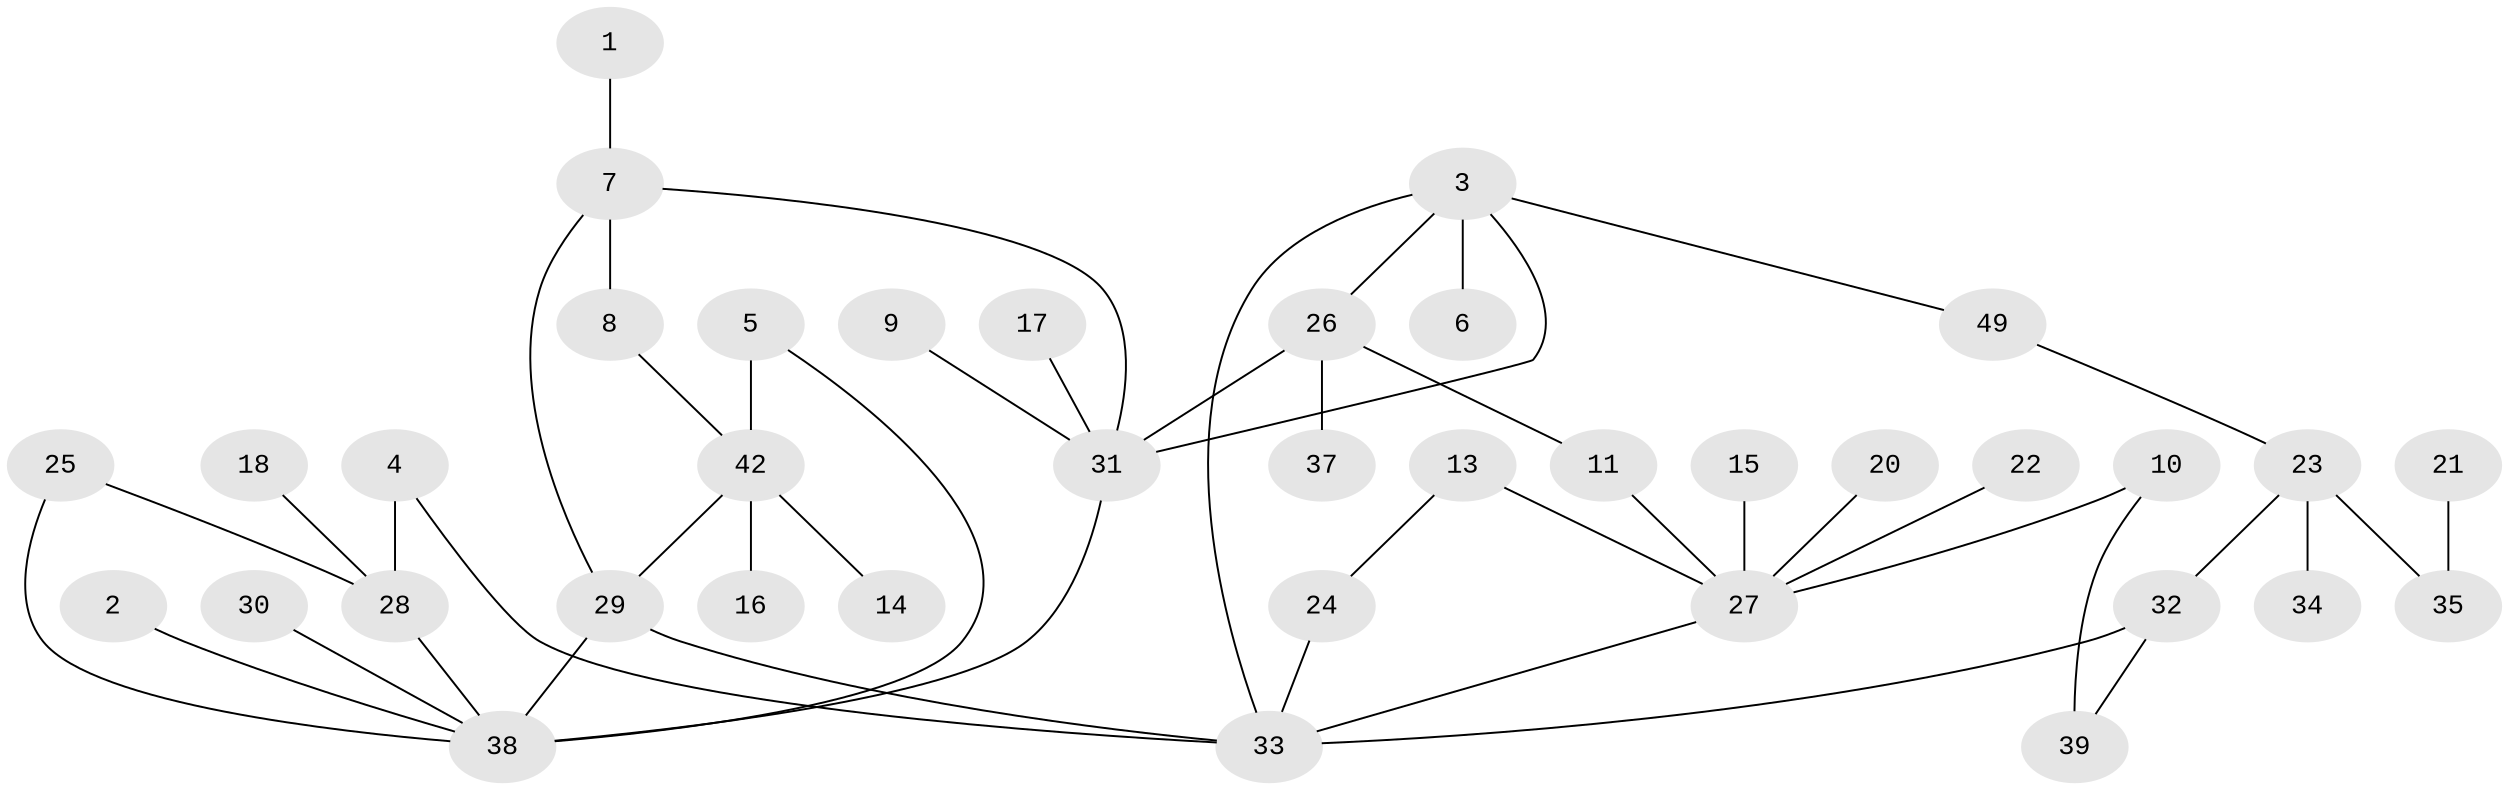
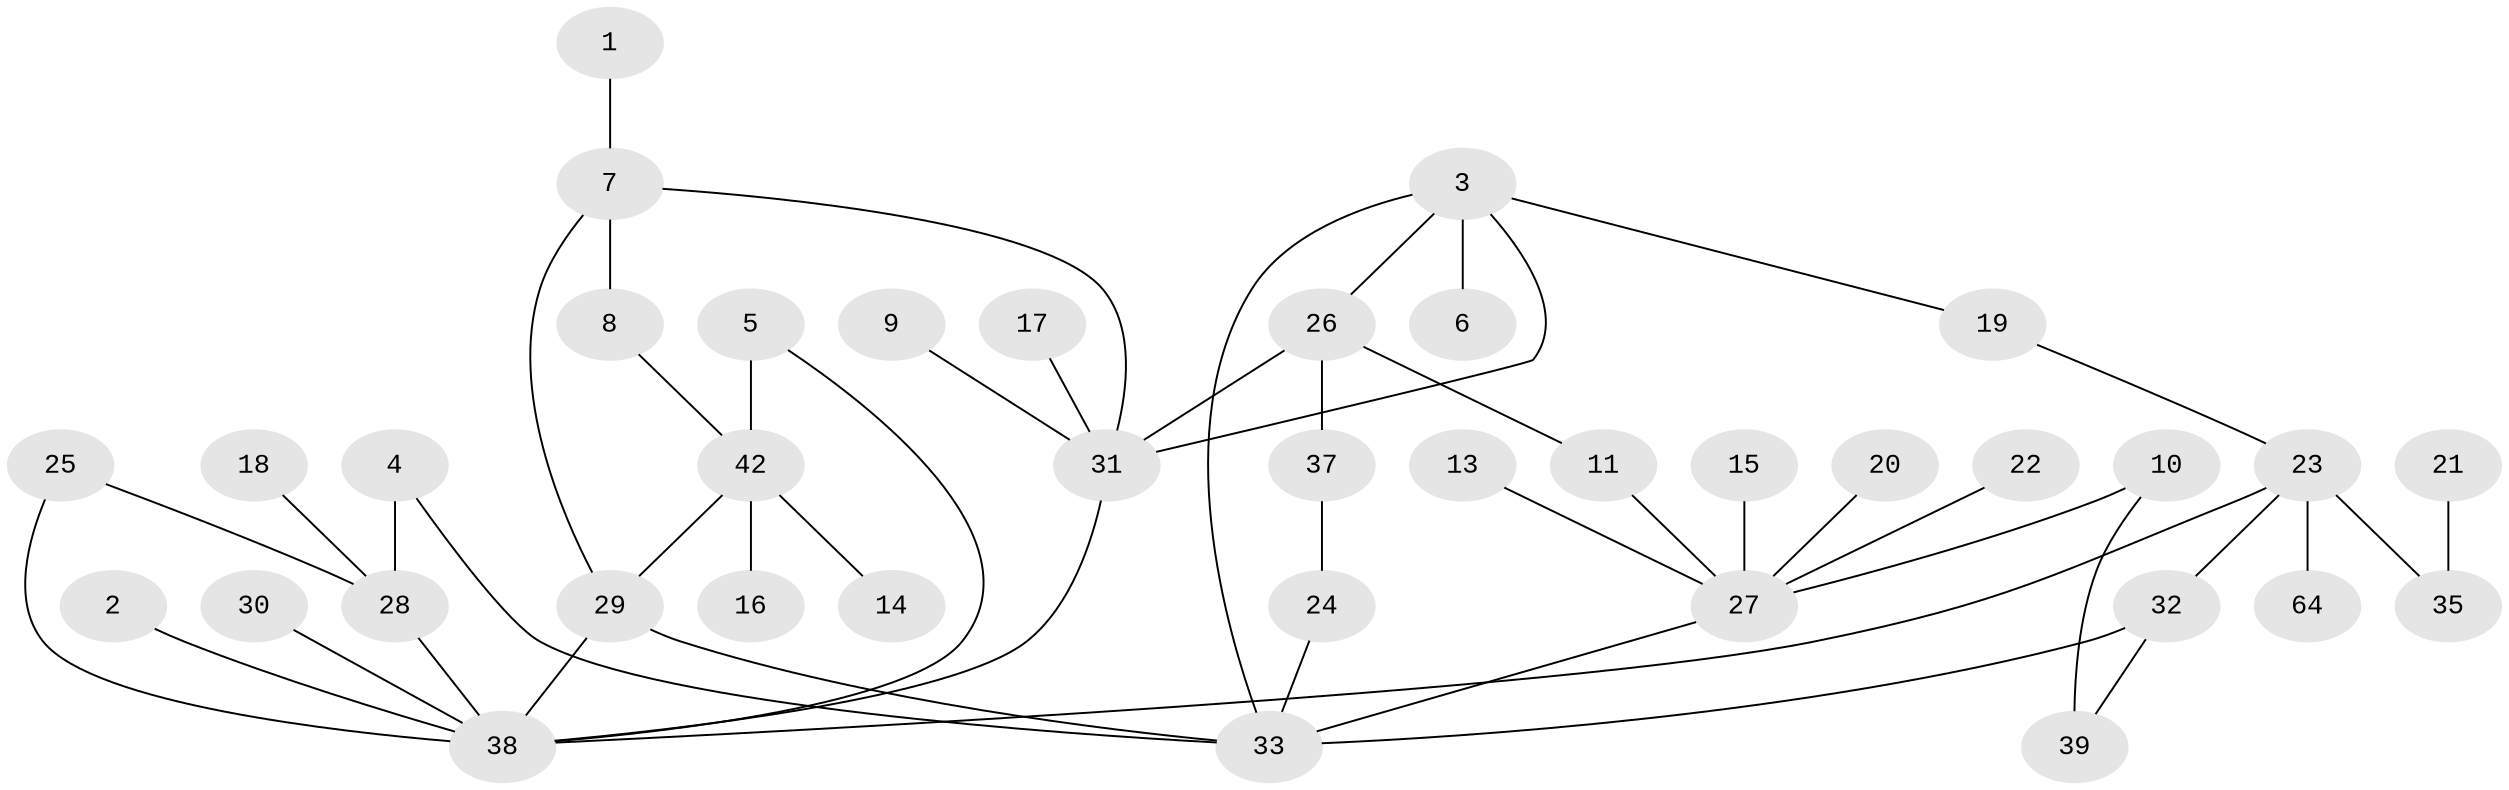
(1993, 325) -> (1993, 325)
(1393, 536) -> (1322, 536)
(2308, 606) -> (2308, 606)
none -> (1425, 687)
